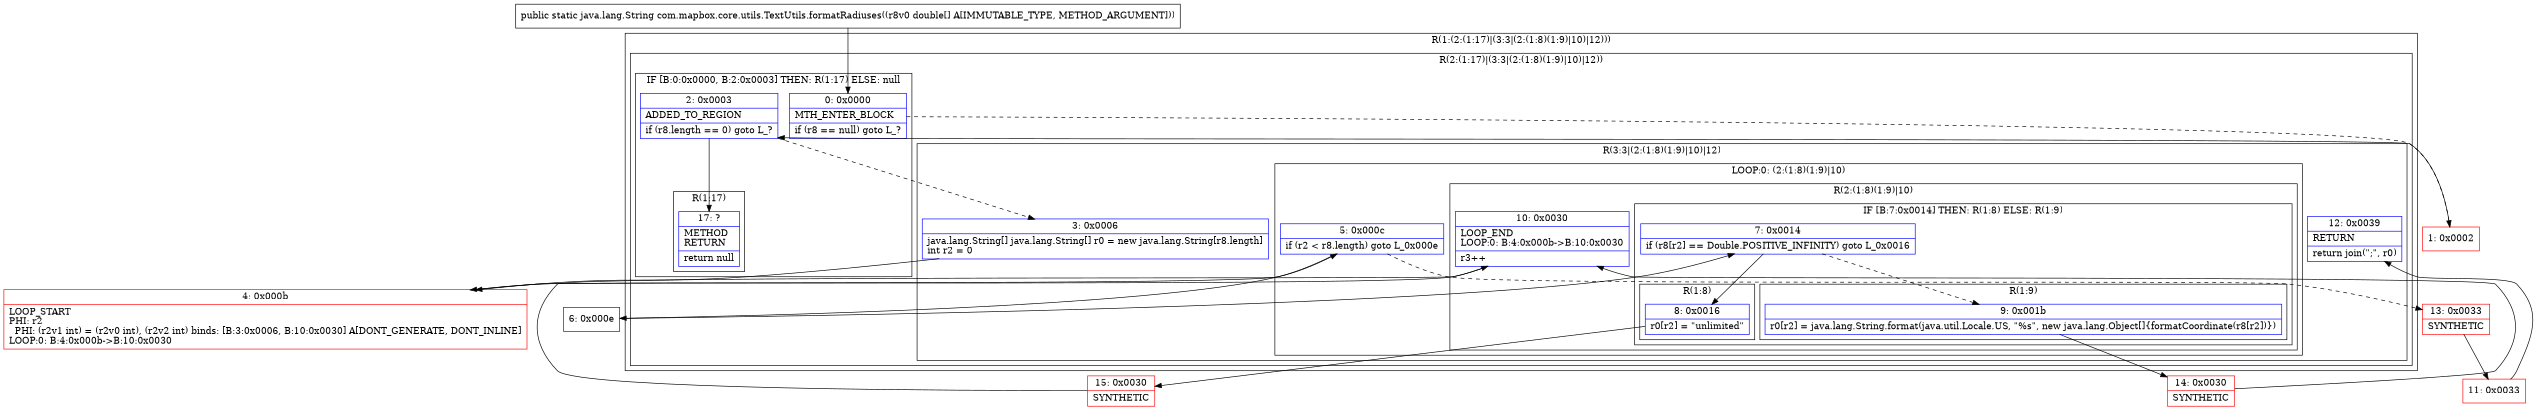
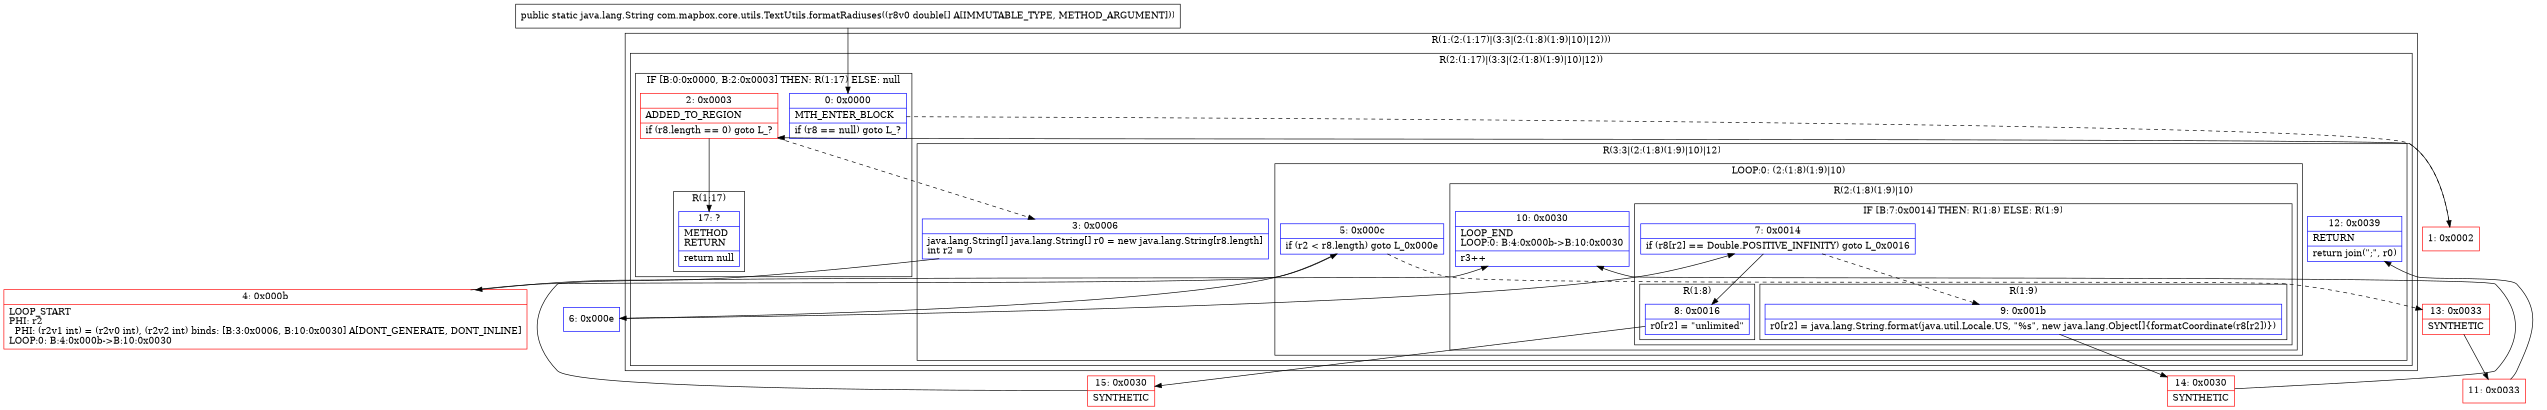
(709, 116) -> (709, 116)
(983, 283) -> none
